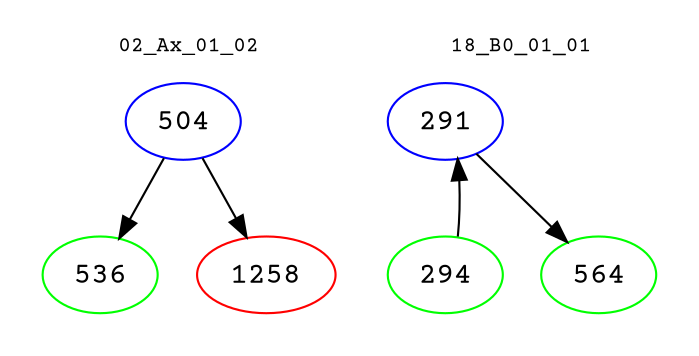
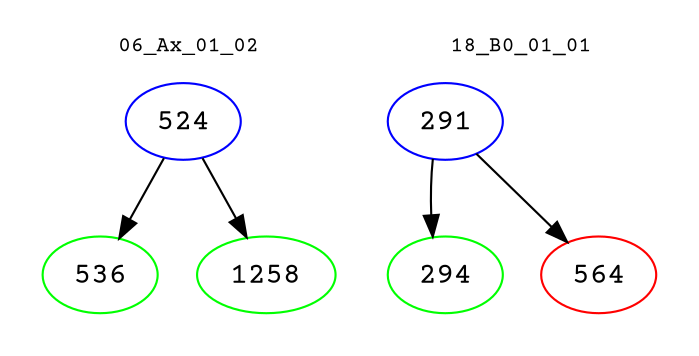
(190, 46) -> (190, 46)
(183, 121) -> (183, 121)
(460, 209) -> (431, 187)
(266, 275) -> (266, 275)
(599, 275) -> (599, 275)
